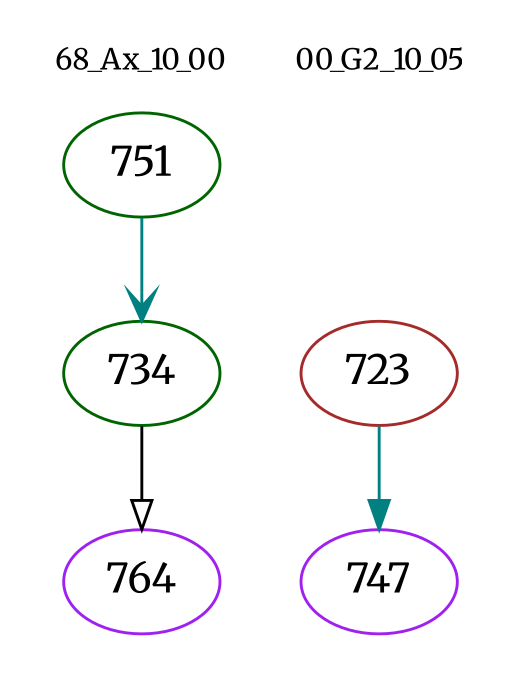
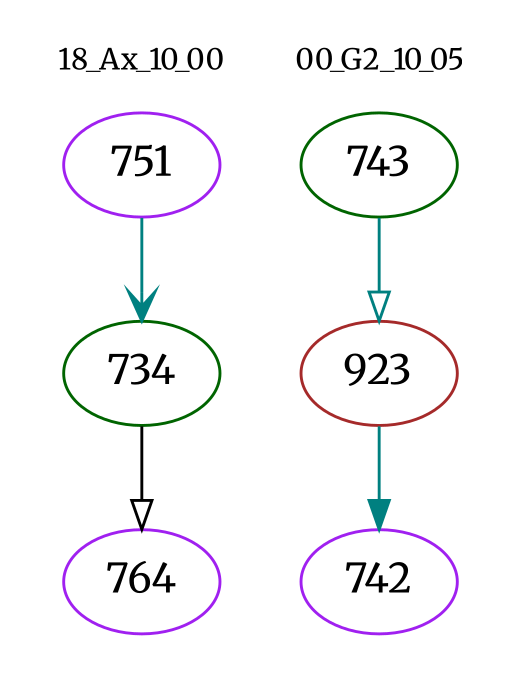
(142, 62) -> (142, 62)
(142, 165) -> (142, 165)
none -> (379, 165)
(379, 373) -> (379, 373)
(379, 582) -> (379, 582)
